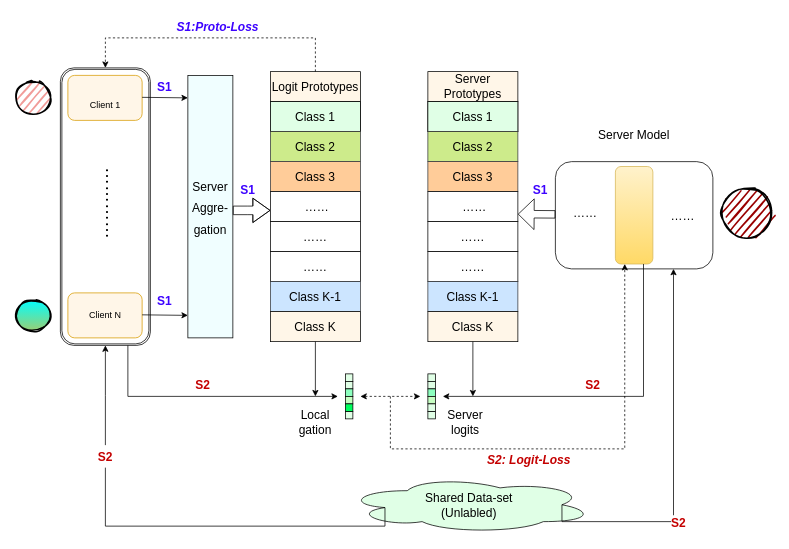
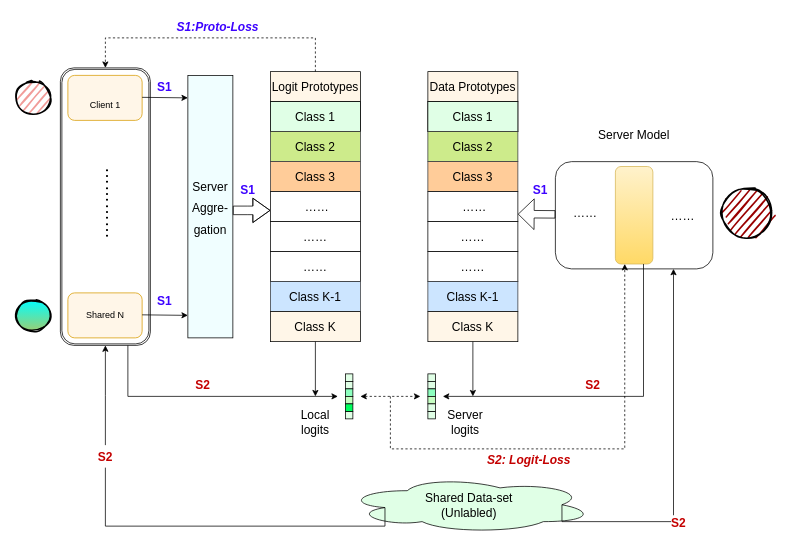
(473, 87) -> (473, 87)
(105, 315) -> (105, 315)
(315, 423) -> (315, 423)
